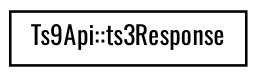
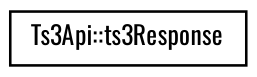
(128, 38) -> (128, 38)
